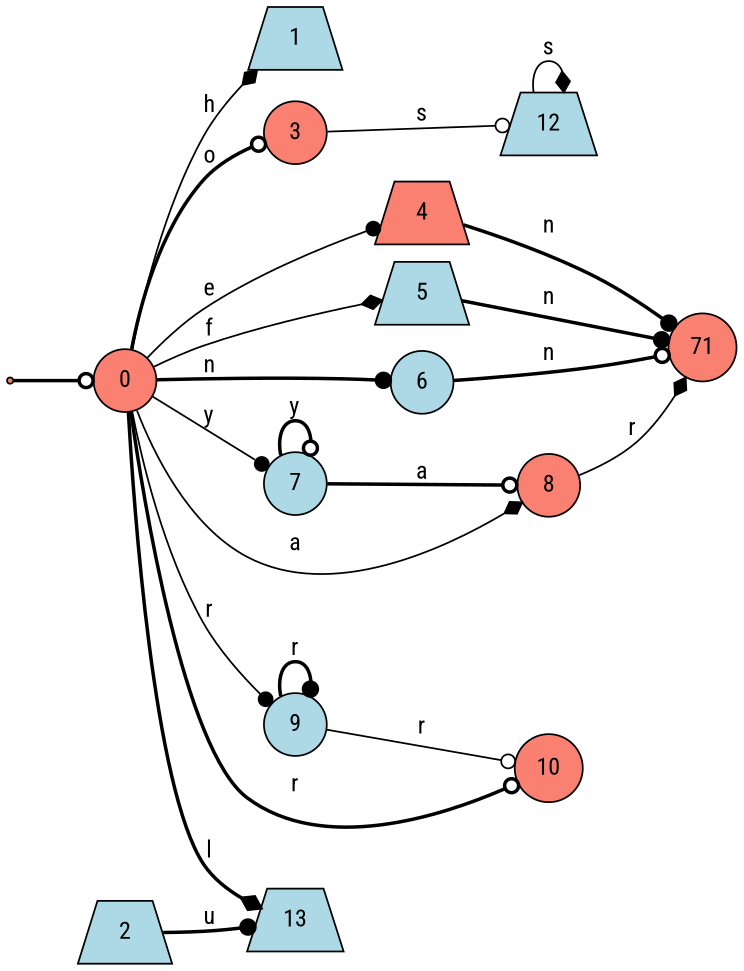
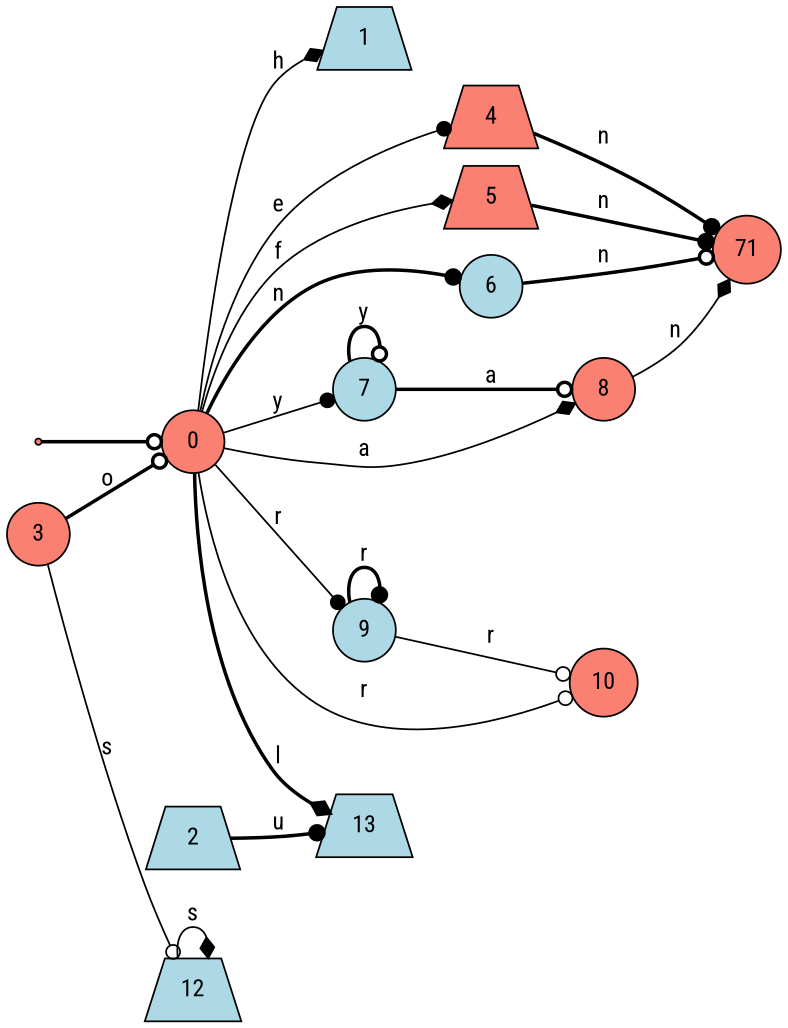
(184, 206) -> (109, 492)
(422, 293) -> (491, 197)
(633, 429) -> (675, 331)
(209, 740) -> (310, 699)
